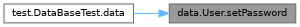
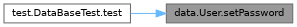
(69, 13) -> (67, 13)
